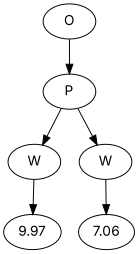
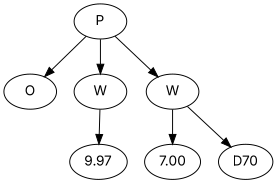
(69, 52) -> (69, 53)
none -> (246, 162)
(107, 232) -> (173, 162)
